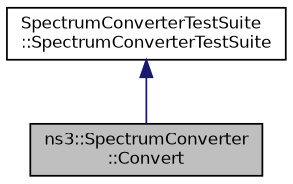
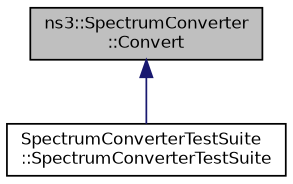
(146, 101) -> (146, 101)
